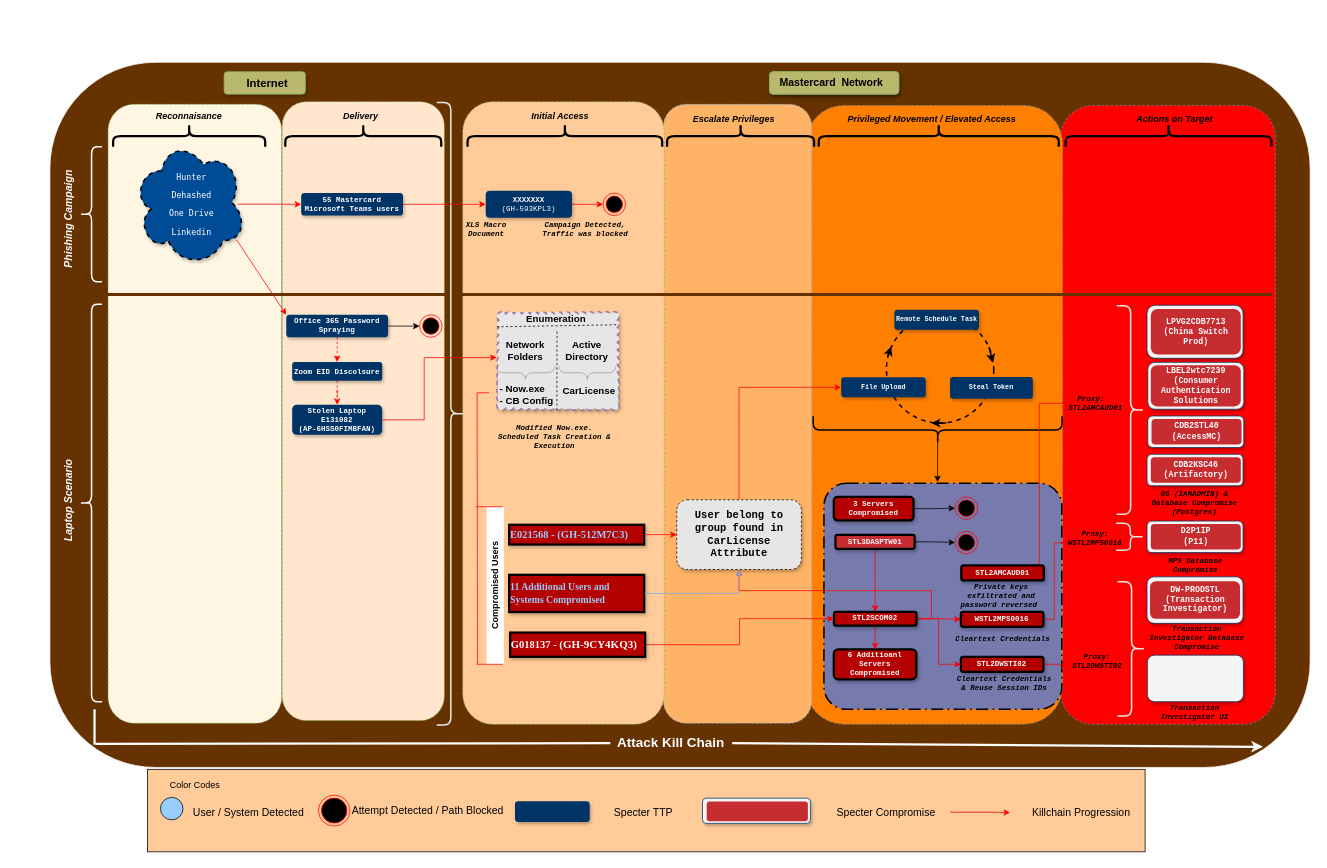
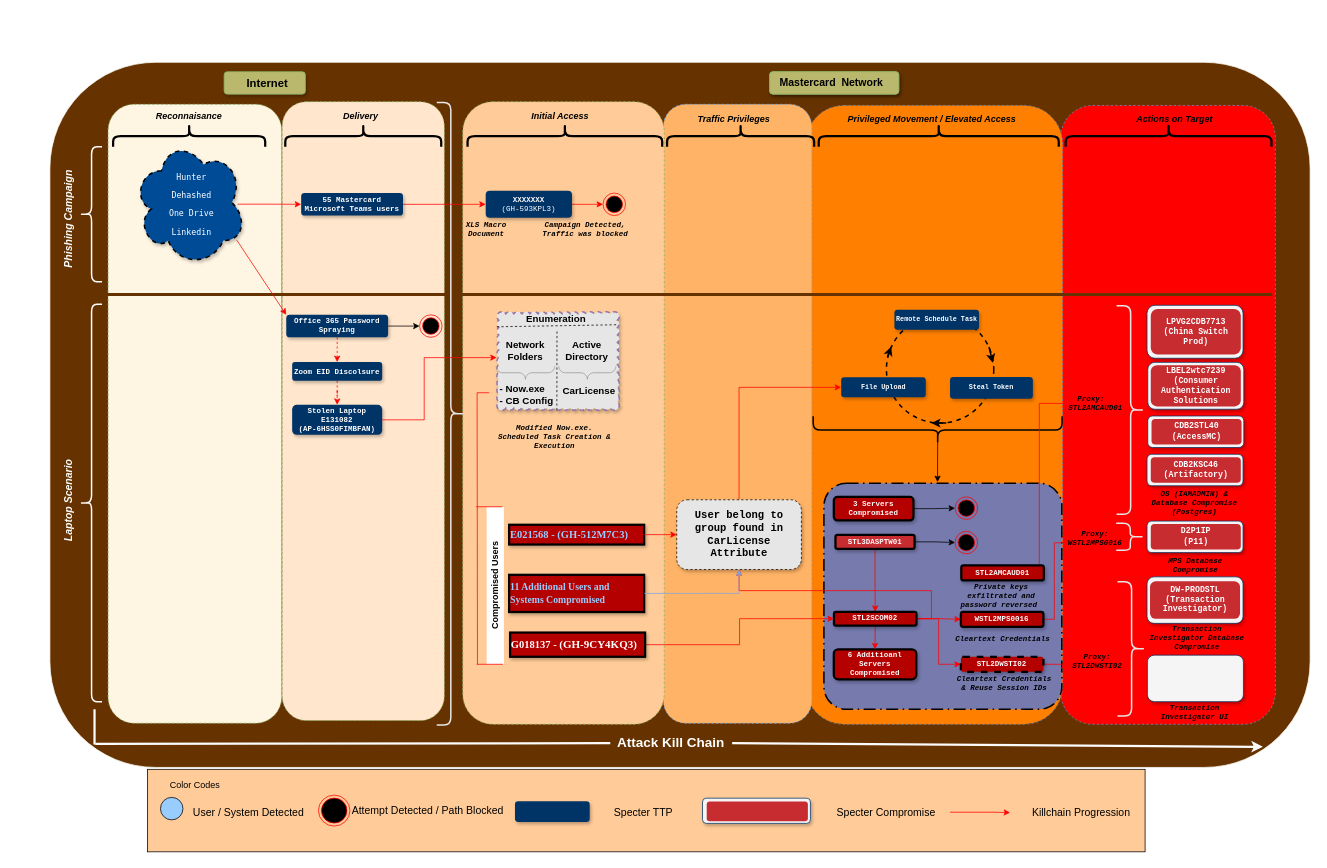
(734, 119) -> (734, 119)
(1002, 664) -> (1002, 664)
